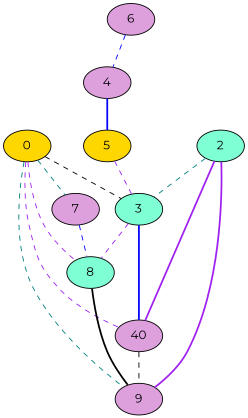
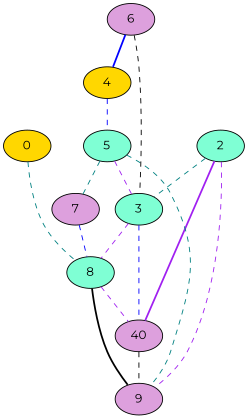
(119, 51) -> (119, 51)
(107, 83) -> (107, 83)
(107, 114) -> (107, 114)
(107, 146) -> (107, 146)
(51, 178) -> (91, 178)
(83, 178) -> (141, 114)
(40, 217) -> (40, 217)
(40, 263) -> (115, 304)
(139, 273) -> (139, 273)
(211, 283) -> (211, 283)
(35, 291) -> (190, 262)
